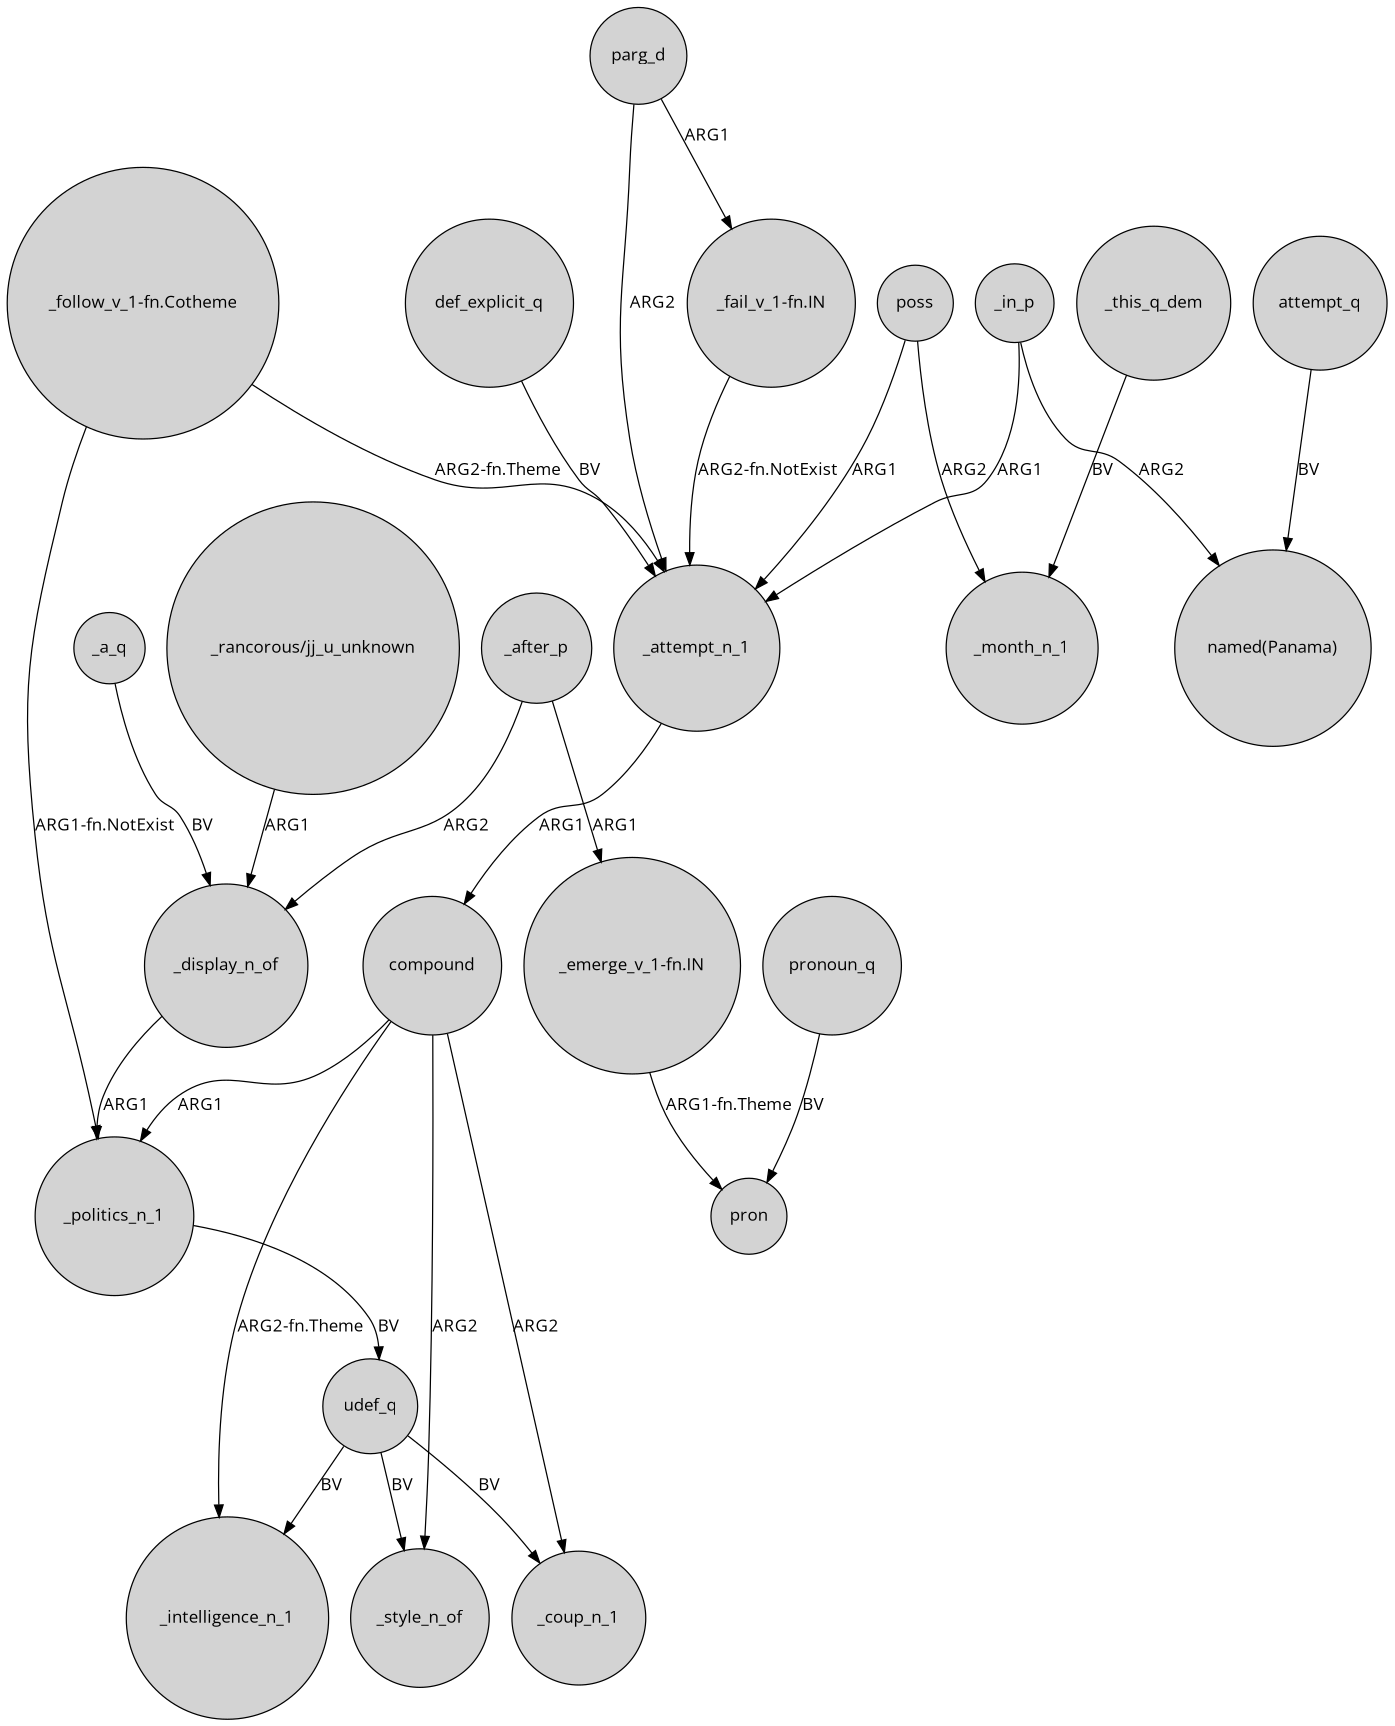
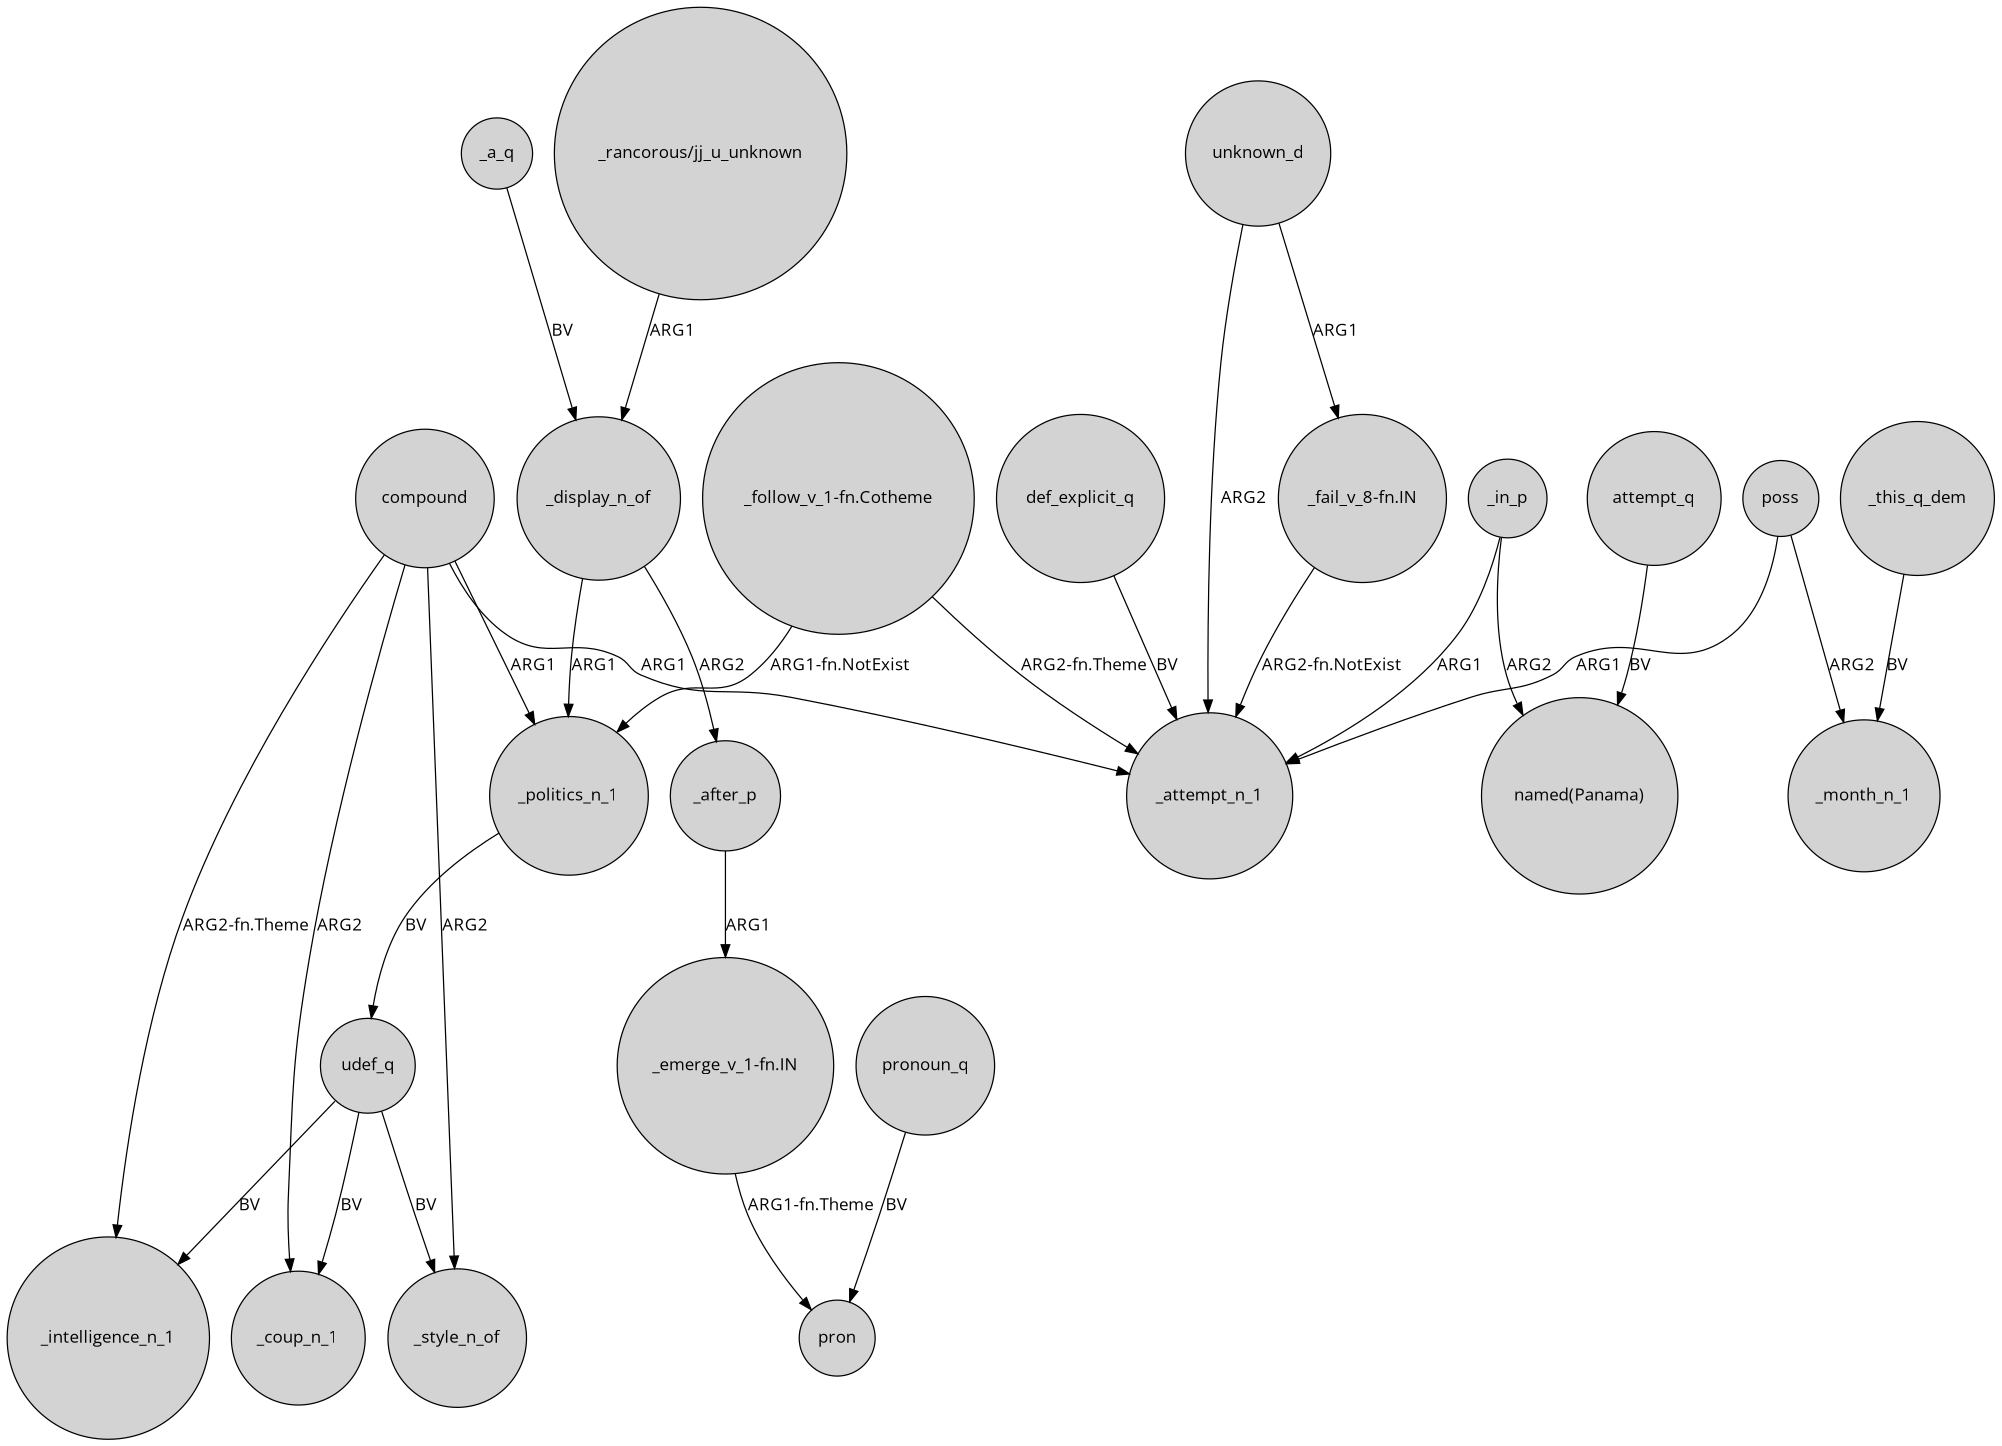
(638, 56) -> (1258, 153)
(771, 303) -> (1362, 498)
(566, 806) -> (764, 694)
(430, 824) -> (687, 645)
